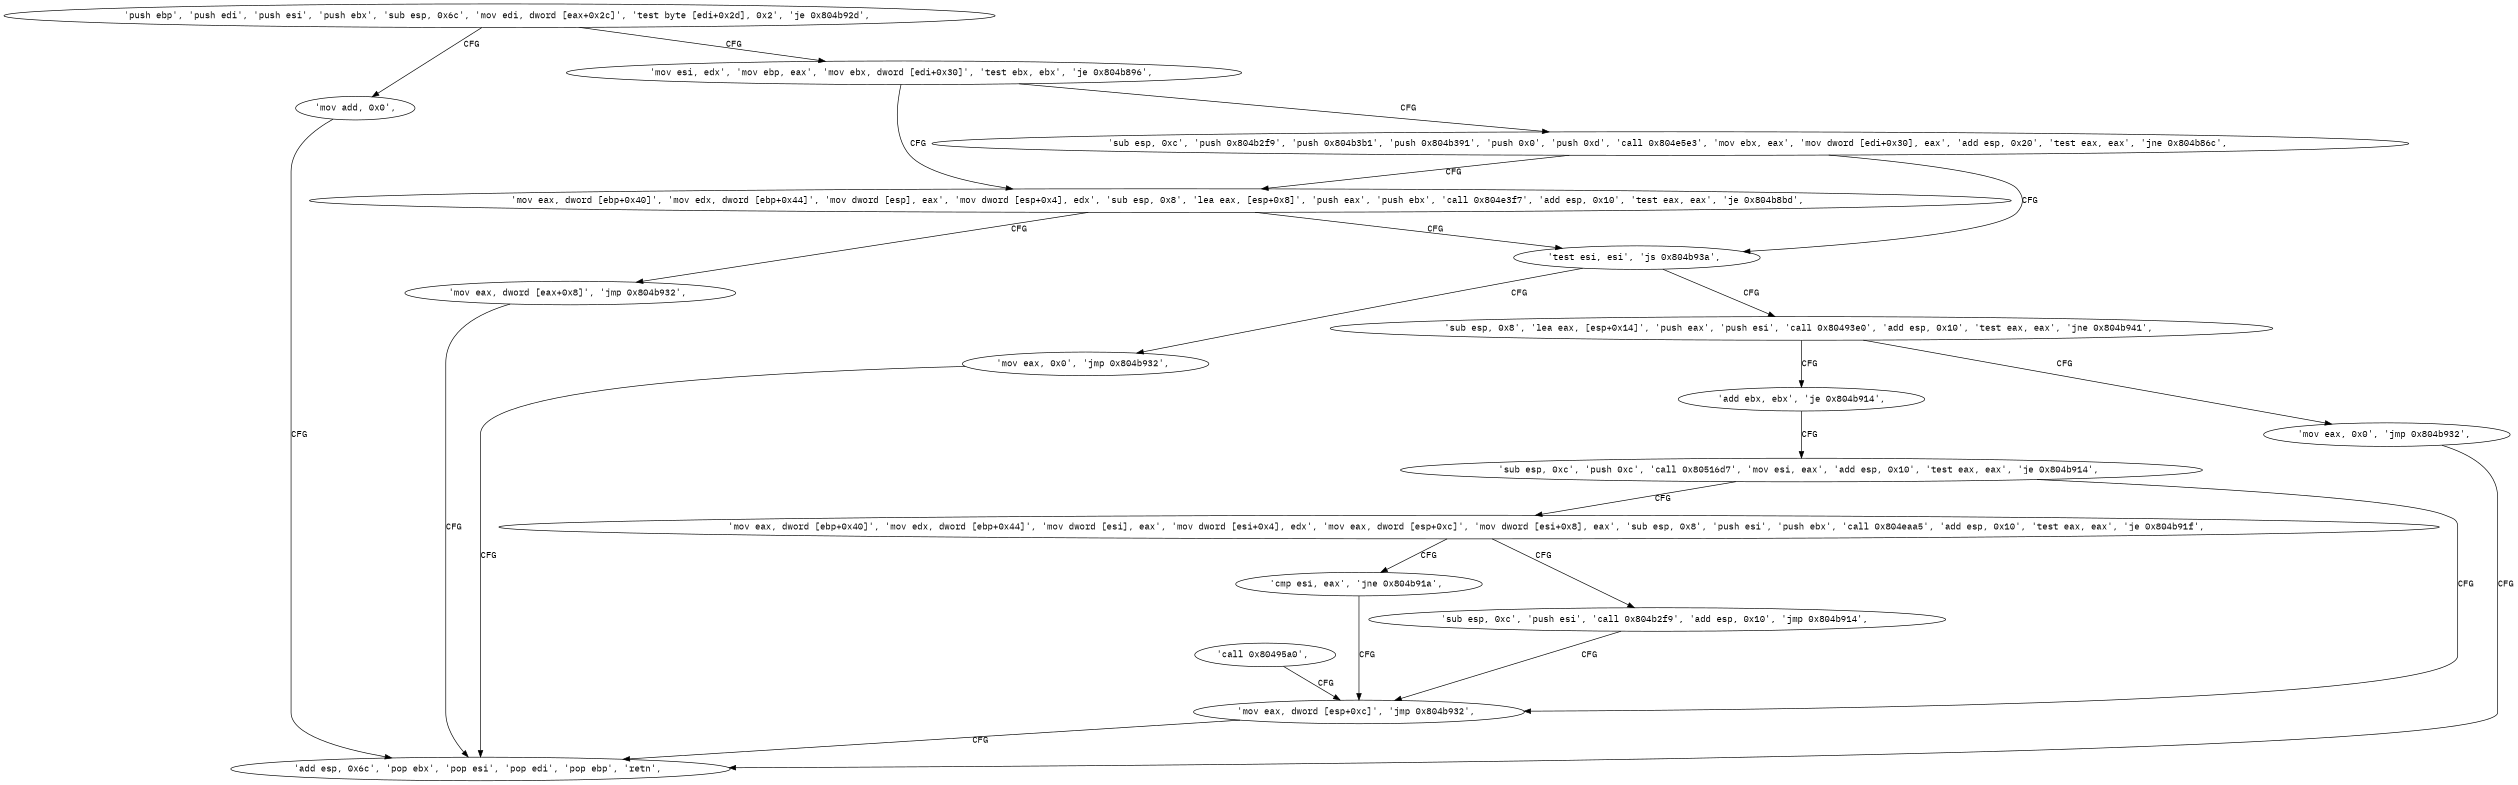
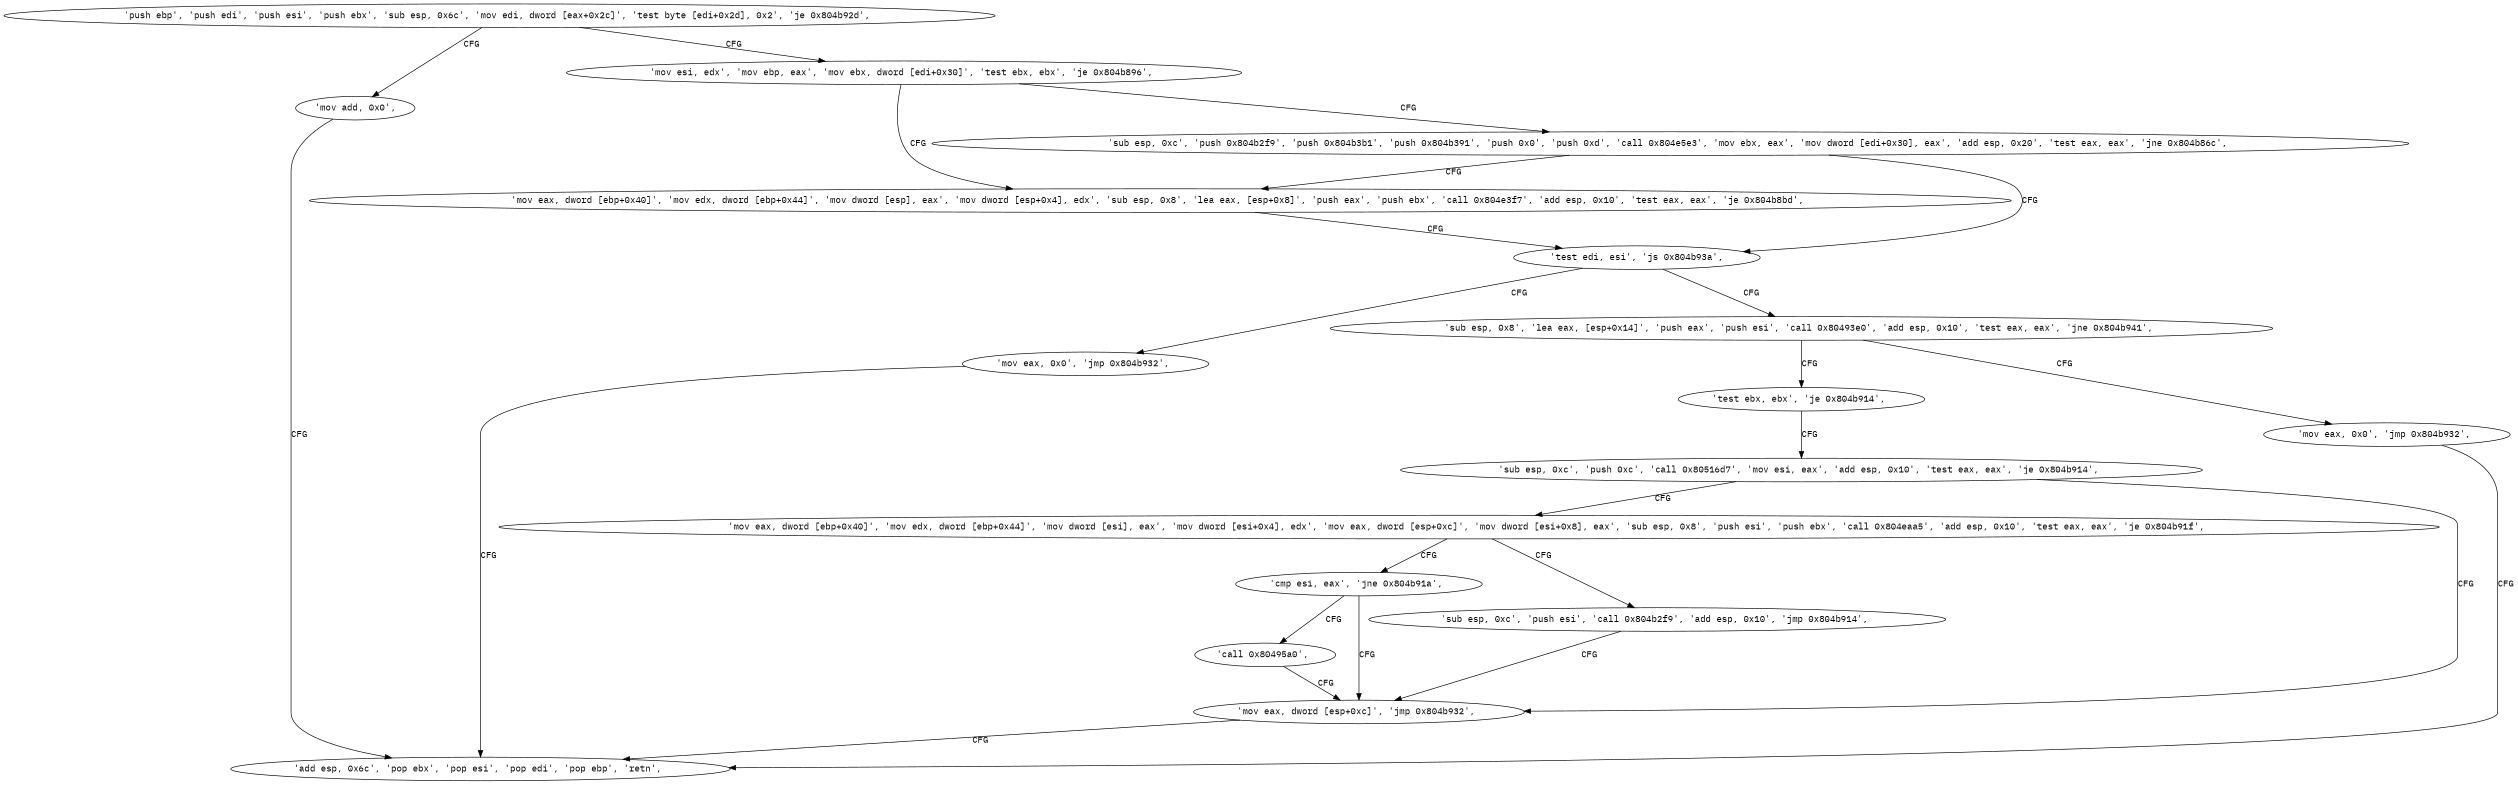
(1637, 258) -> (1637, 258)
(570, 293) -> none
(1801, 399) -> (1801, 399)
none -> (1315, 618)
